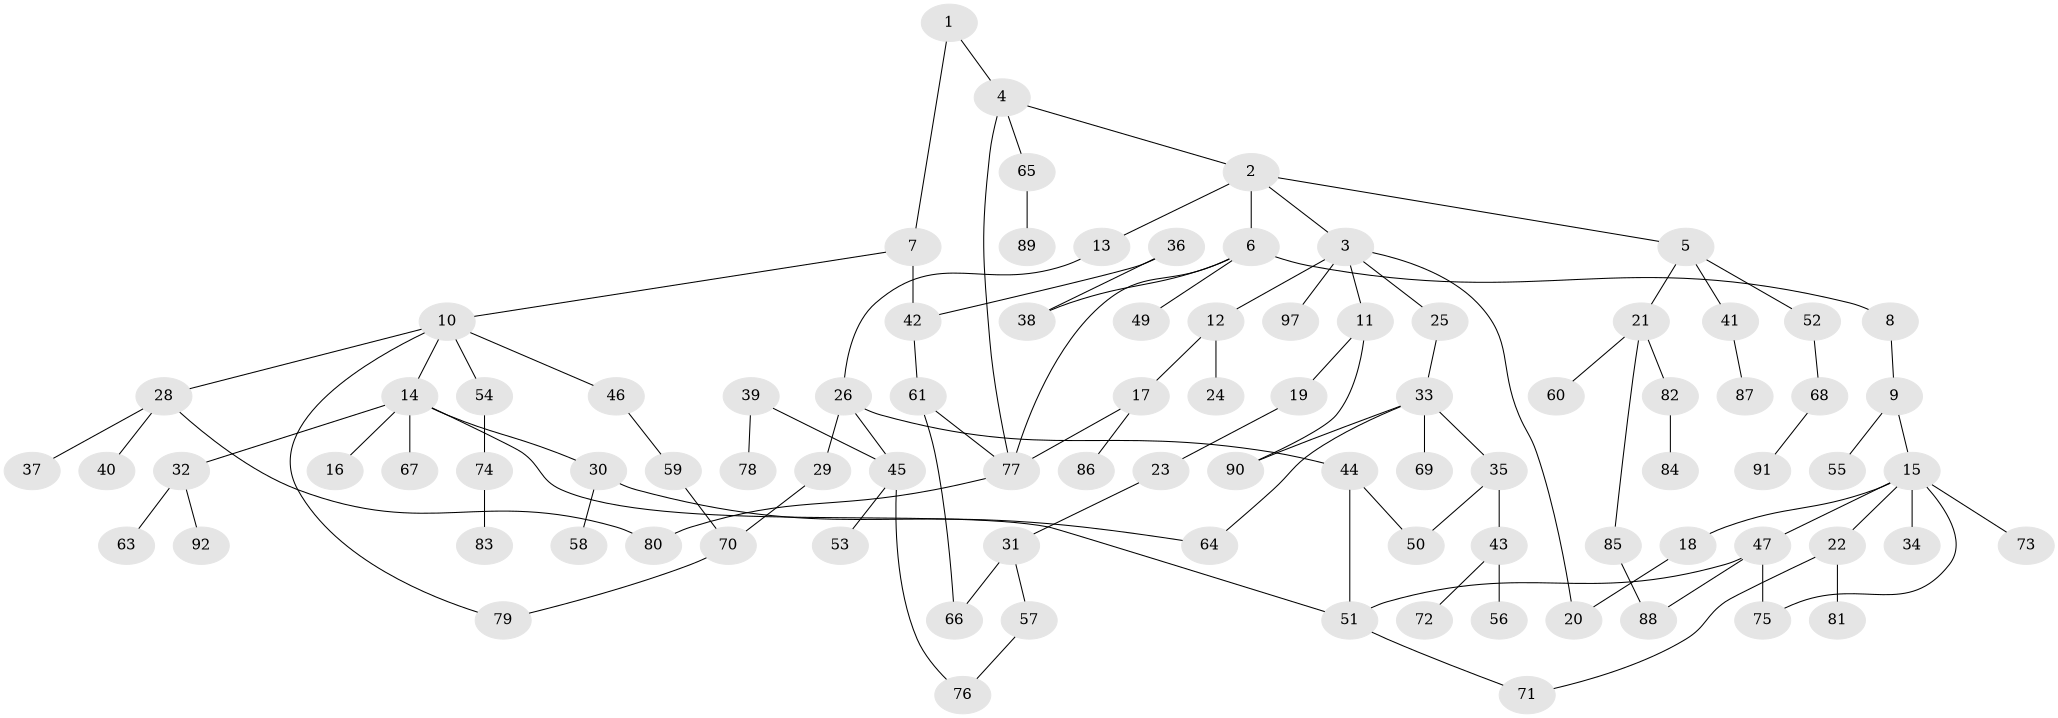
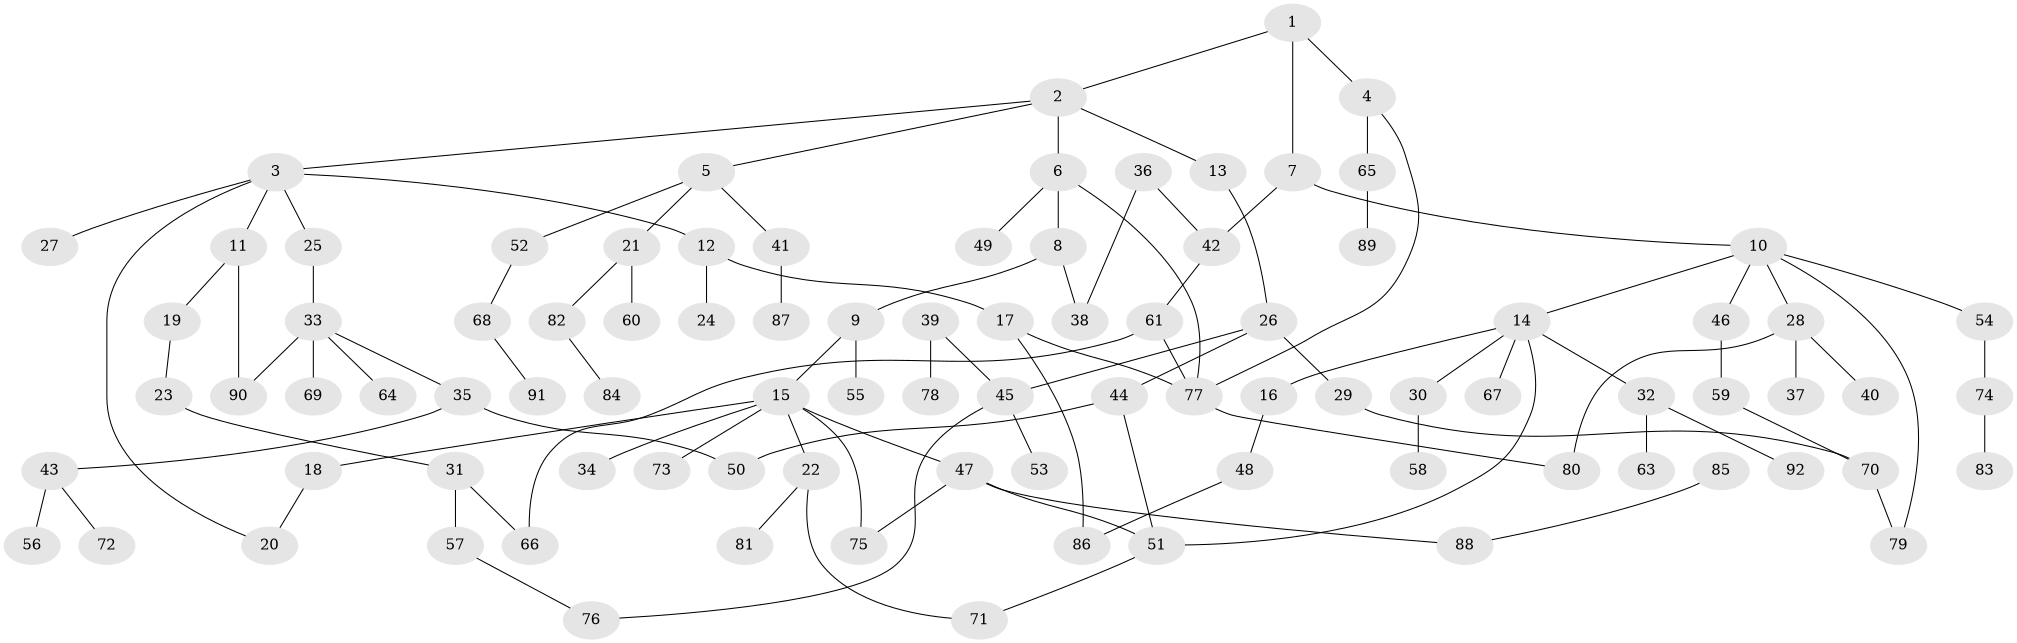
(1127, 135) -> (1175, 60)
(1108, 292) -> (1069, 284)
(1291, 322) -> (50, 247)
(1626, 433) -> none
none -> (1245, 471)
(900, 519) -> none
